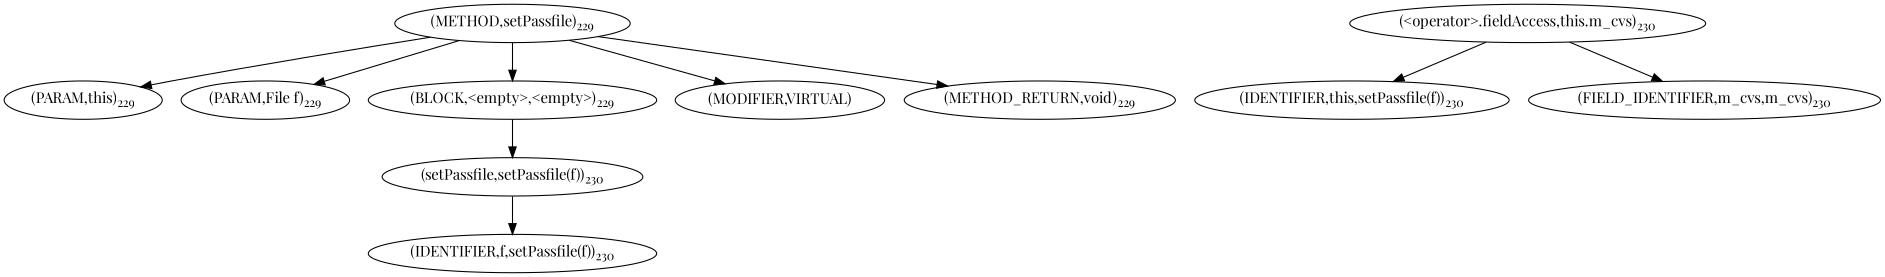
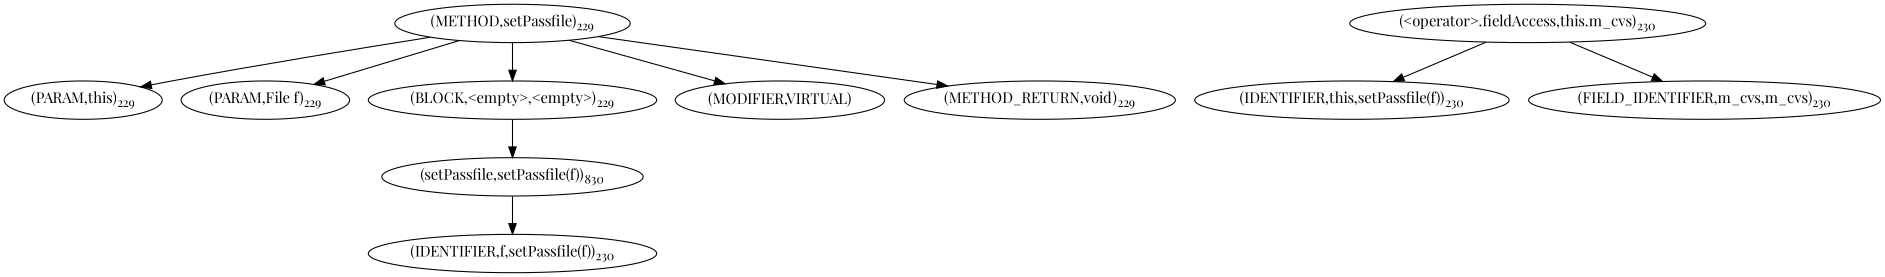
(595, 175) -> (595, 175)
